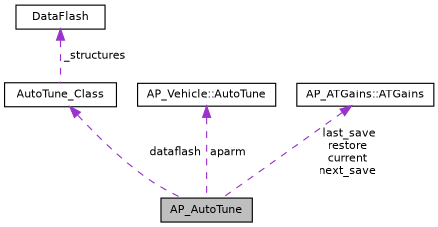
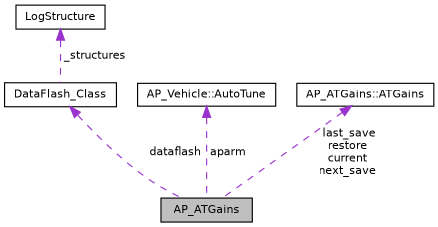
(61, 17) -> (61, 17)
(61, 95) -> (61, 95)
(207, 210) -> (207, 210)
